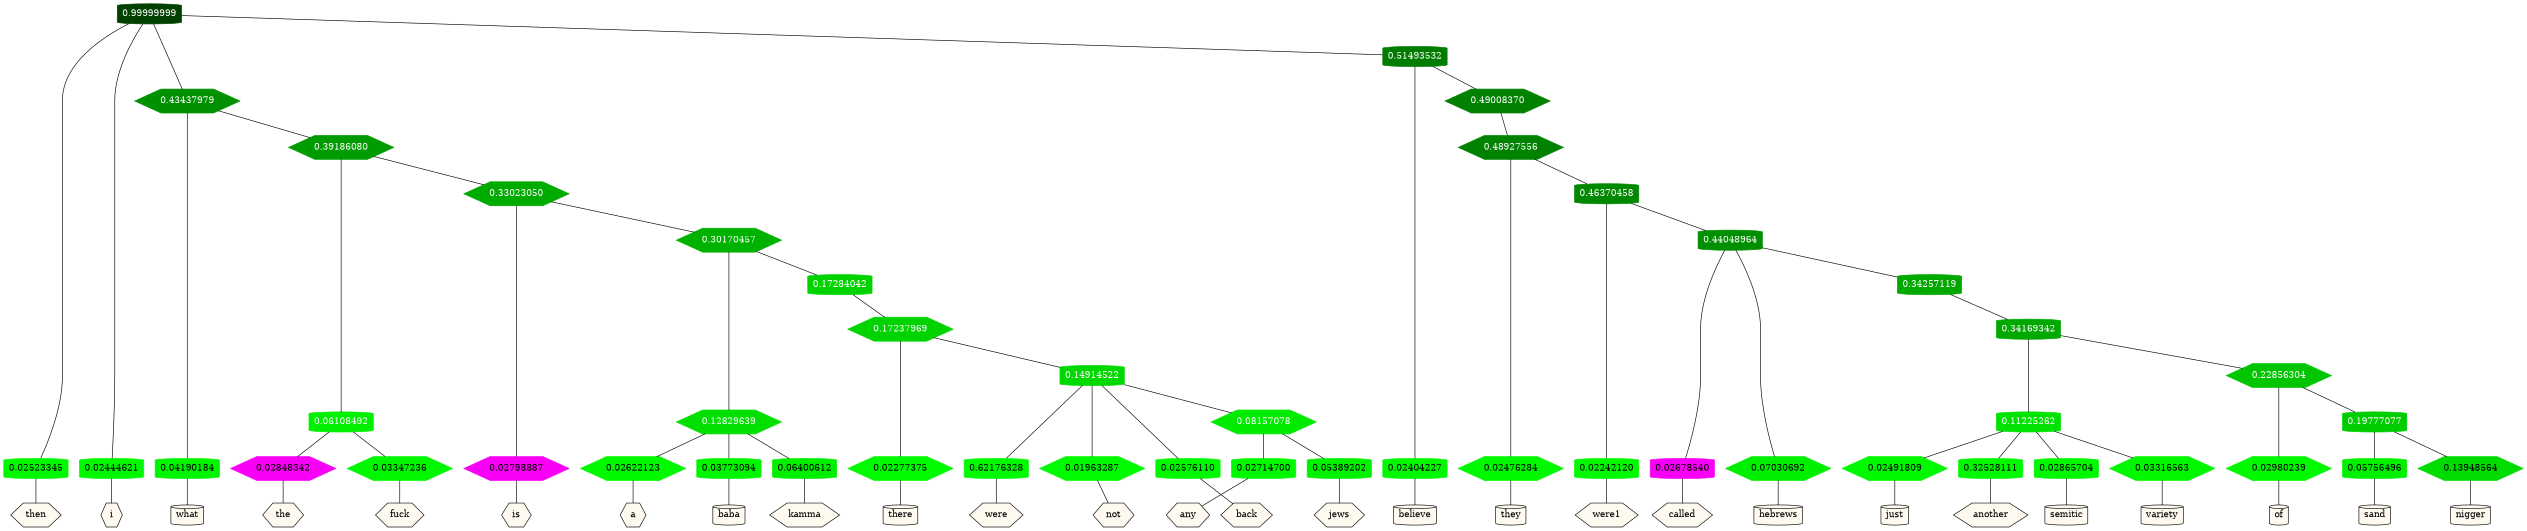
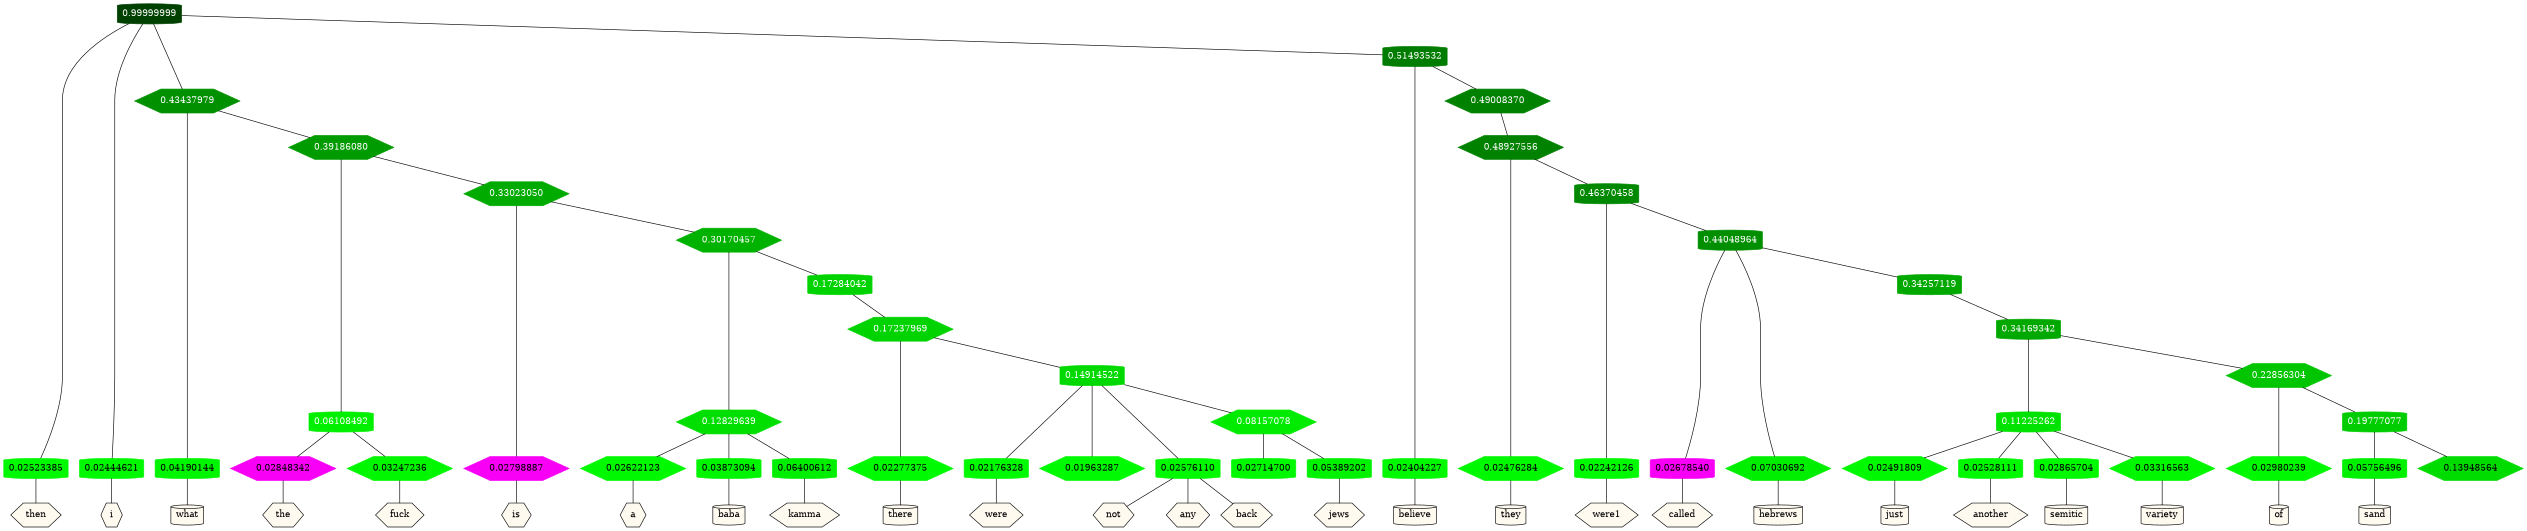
(36, 468) -> (36, 468)
(187, 468) -> (187, 468)
(400, 468) -> (400, 468)
(729, 468) -> (729, 468)
(996, 468) -> (996, 468)
(1607, 468) -> (1607, 468)
(1991, 468) -> (1991, 468)
(1103, 492) -> (1150, 492)
(1225, 492) -> (1188, 491)
(2471, 515) -> none
